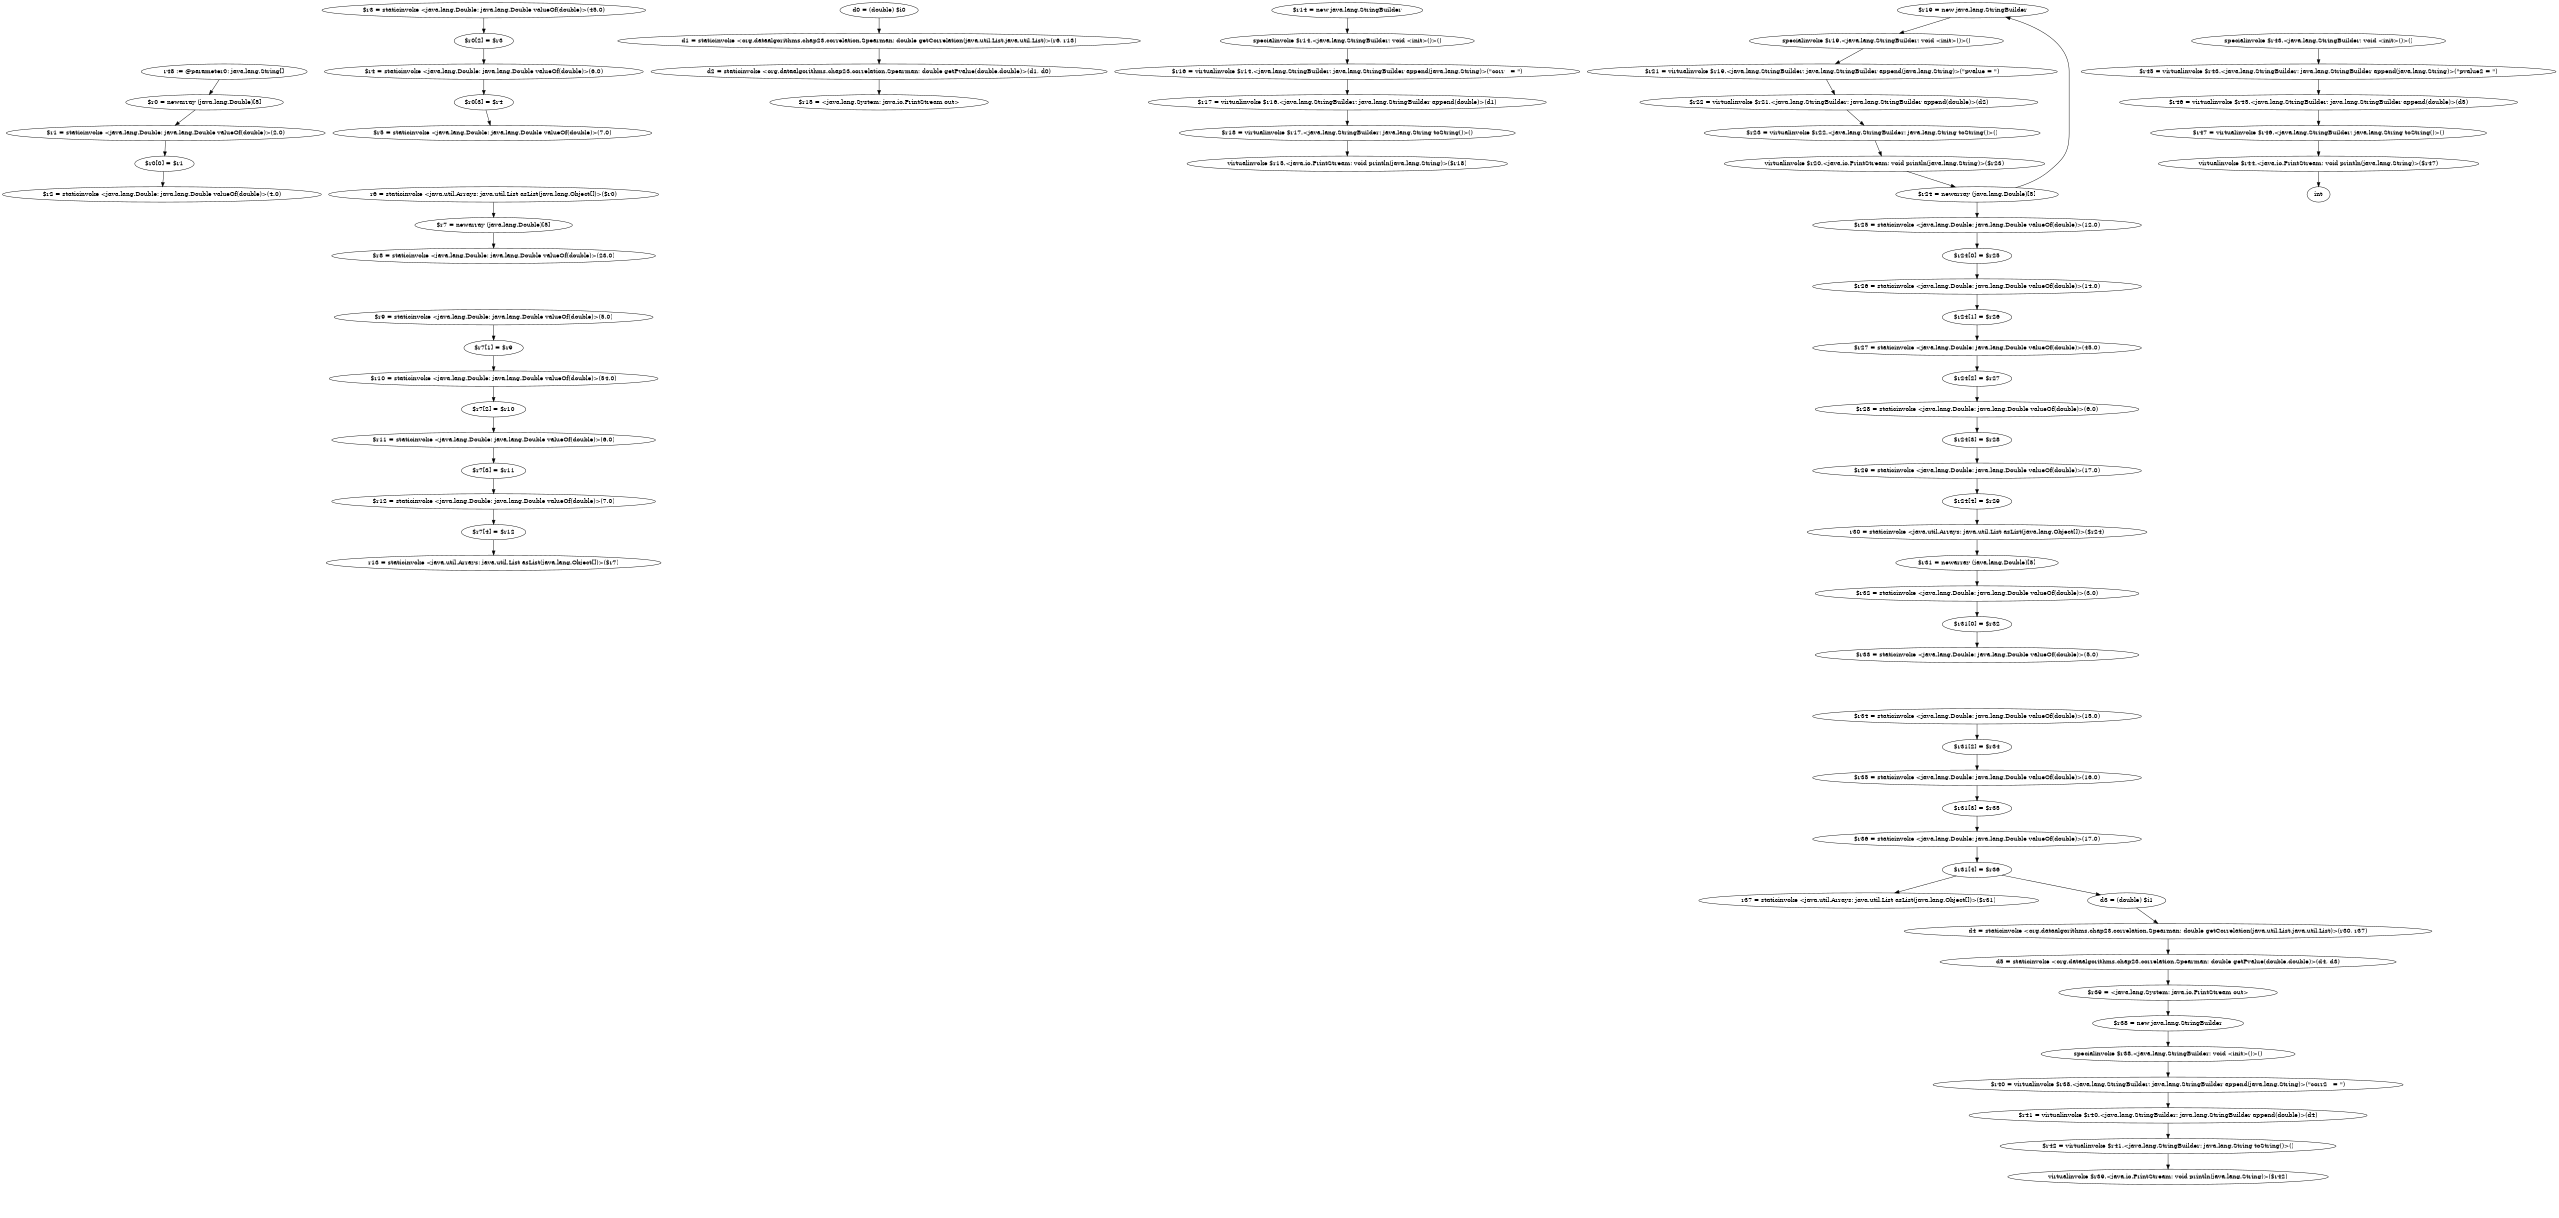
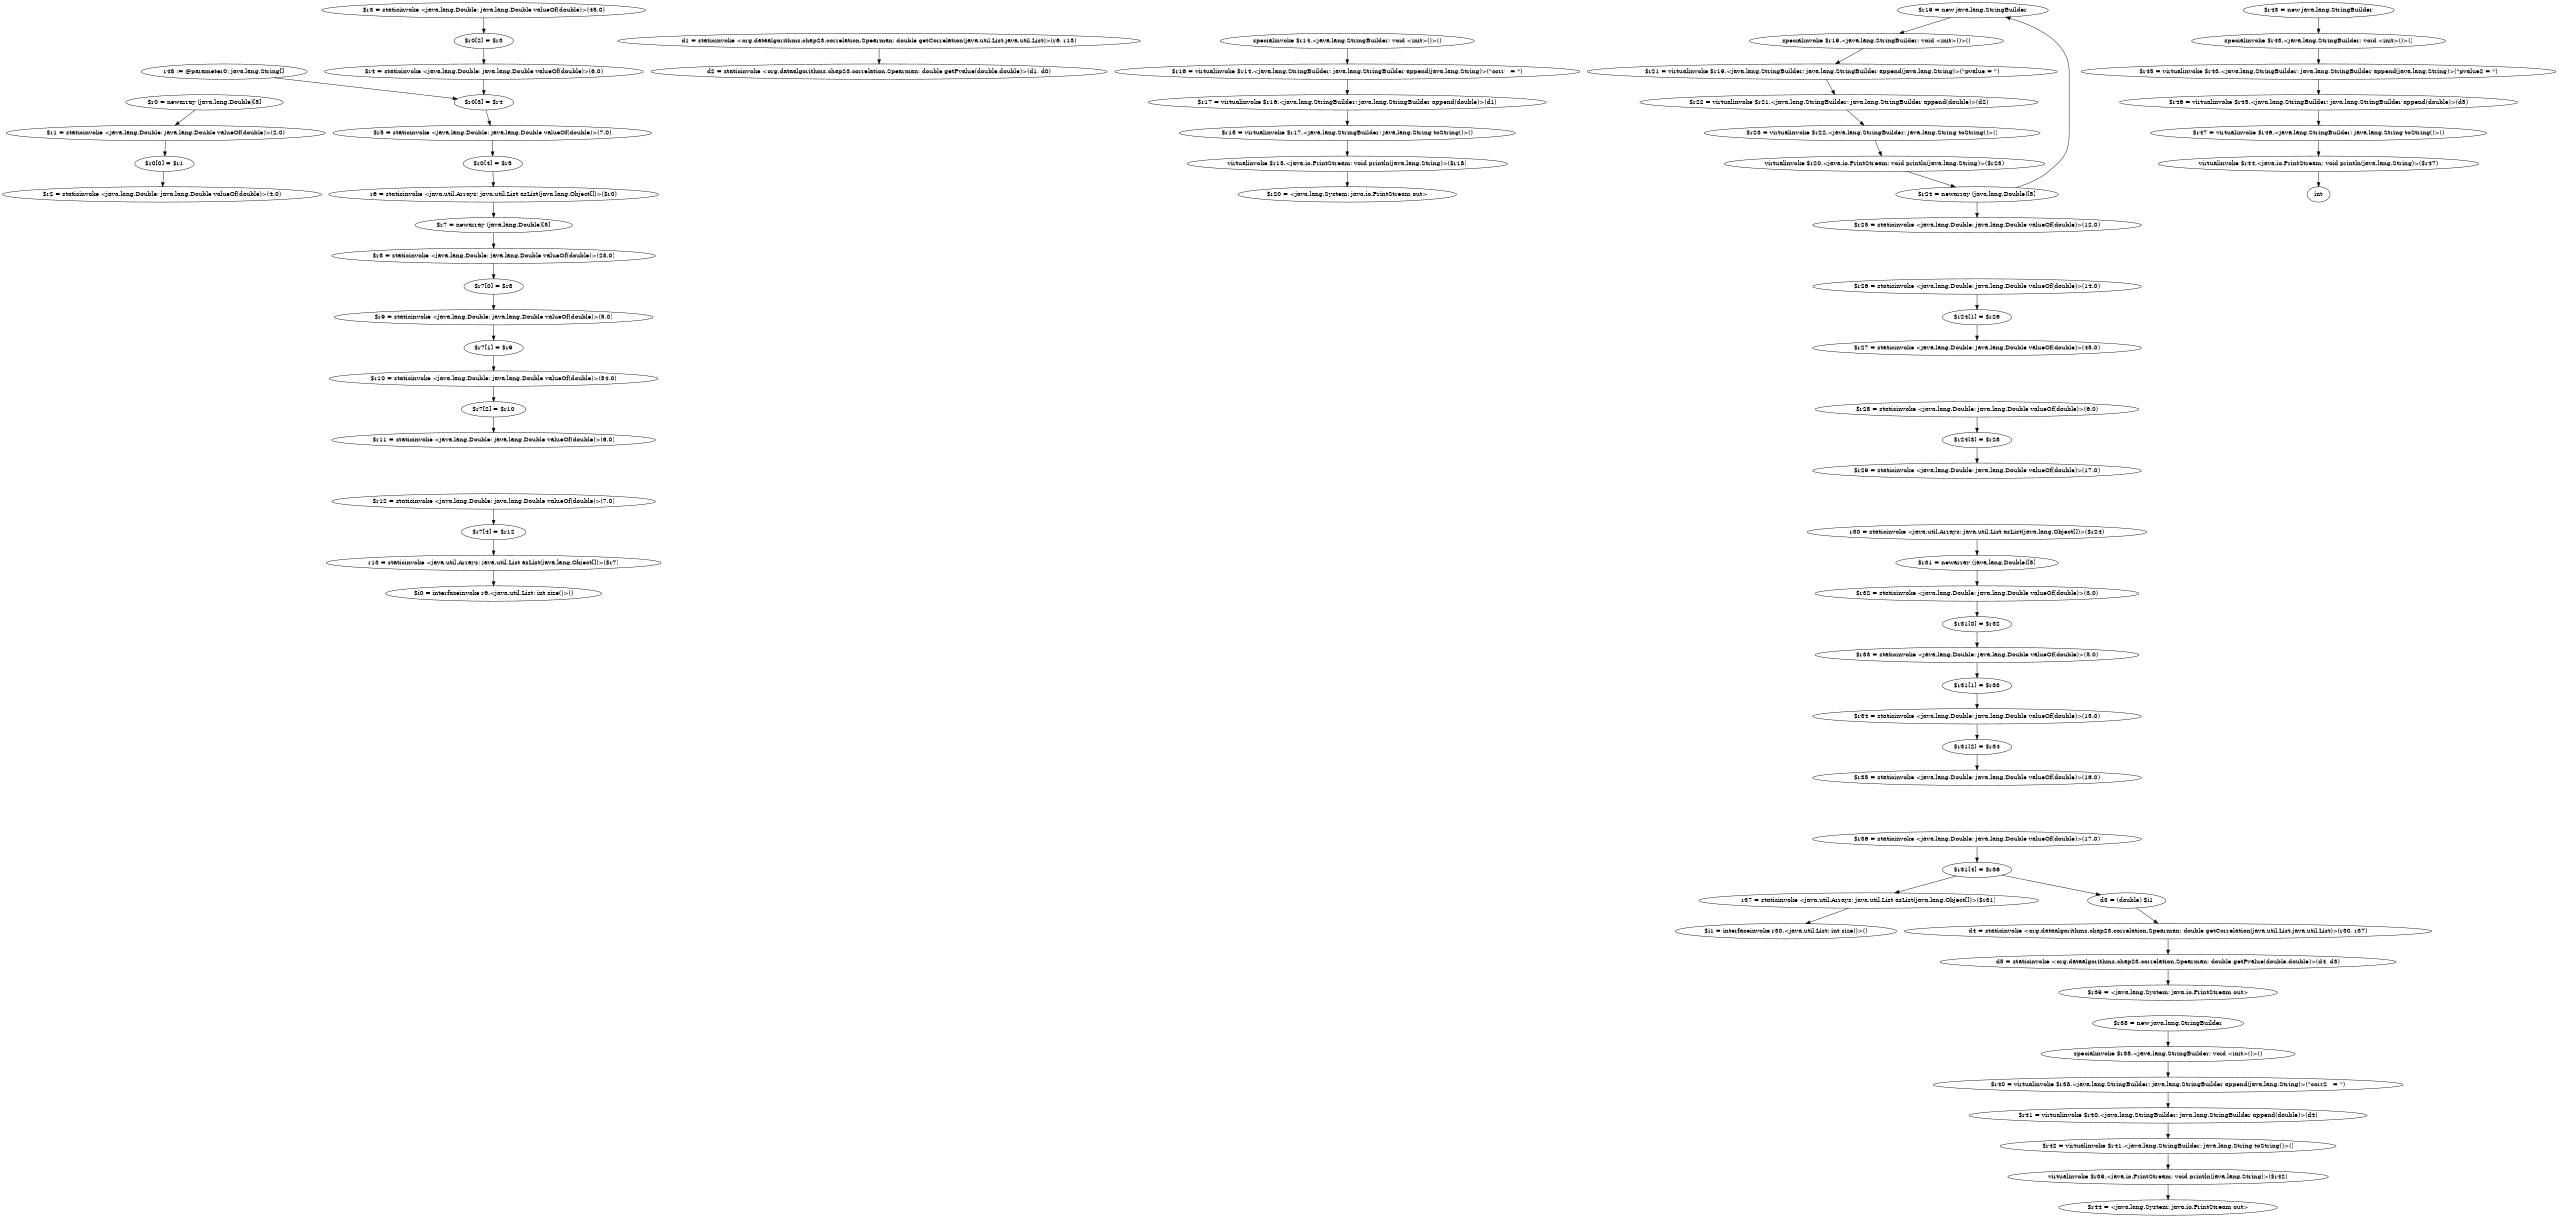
(879, 10) -> none
(1347, 10) -> none
none -> (2319, 10)
(216, 85) -> (363, 88)
(879, 102) -> none
none -> (493, 164)
none -> (1347, 194)
(1977, 256) -> none
none -> (494, 287)
(1977, 379) -> none
(494, 471) -> none
(1977, 501) -> none
none -> (494, 594)
none -> (1977, 686)
(1977, 808) -> none
none -> (1786, 931)
(2168, 1006) -> none
none -> (2168, 1208)
